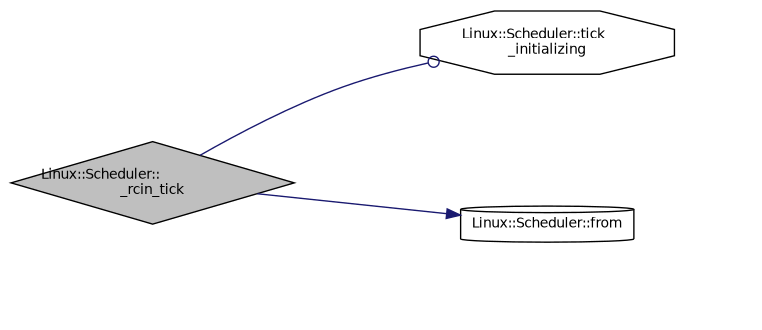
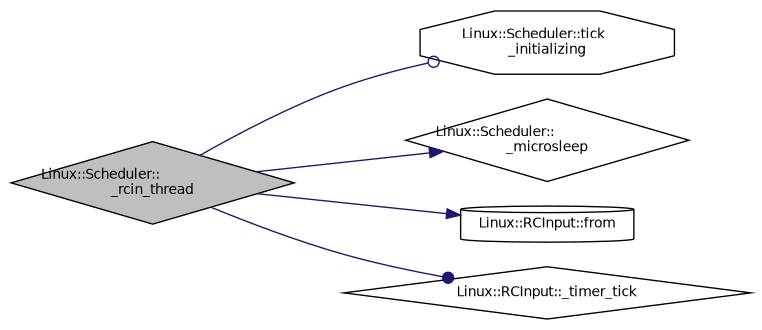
none -> (547, 140)
(153, 183) -> (153, 183)
(547, 224) -> (547, 224)
none -> (547, 293)
